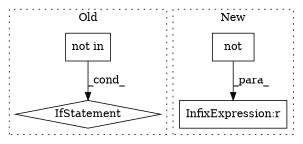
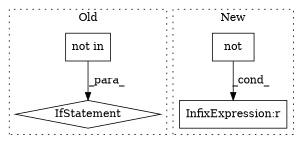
(107, 81) -> (107, 81)
(251, 81) -> (251, 81)
